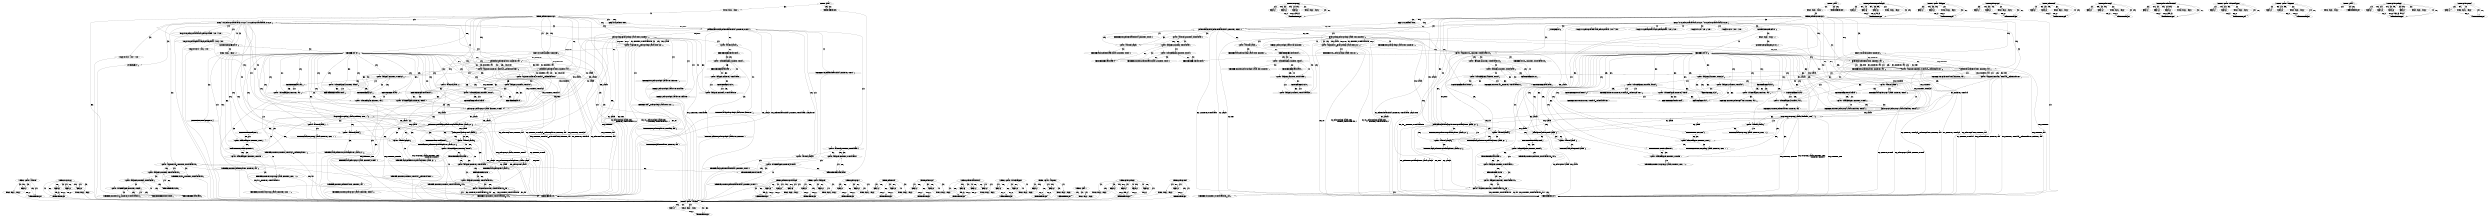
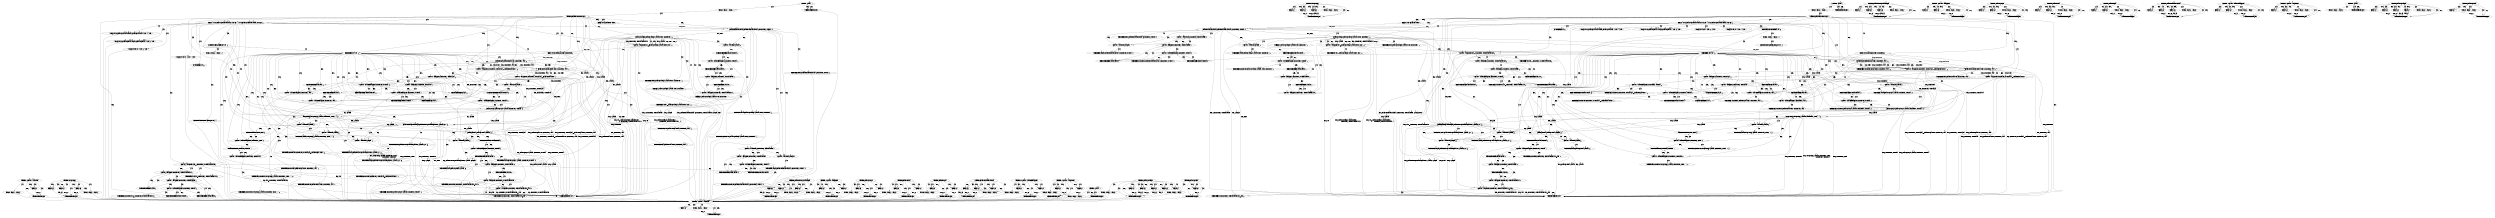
none -> (1143, 188)
